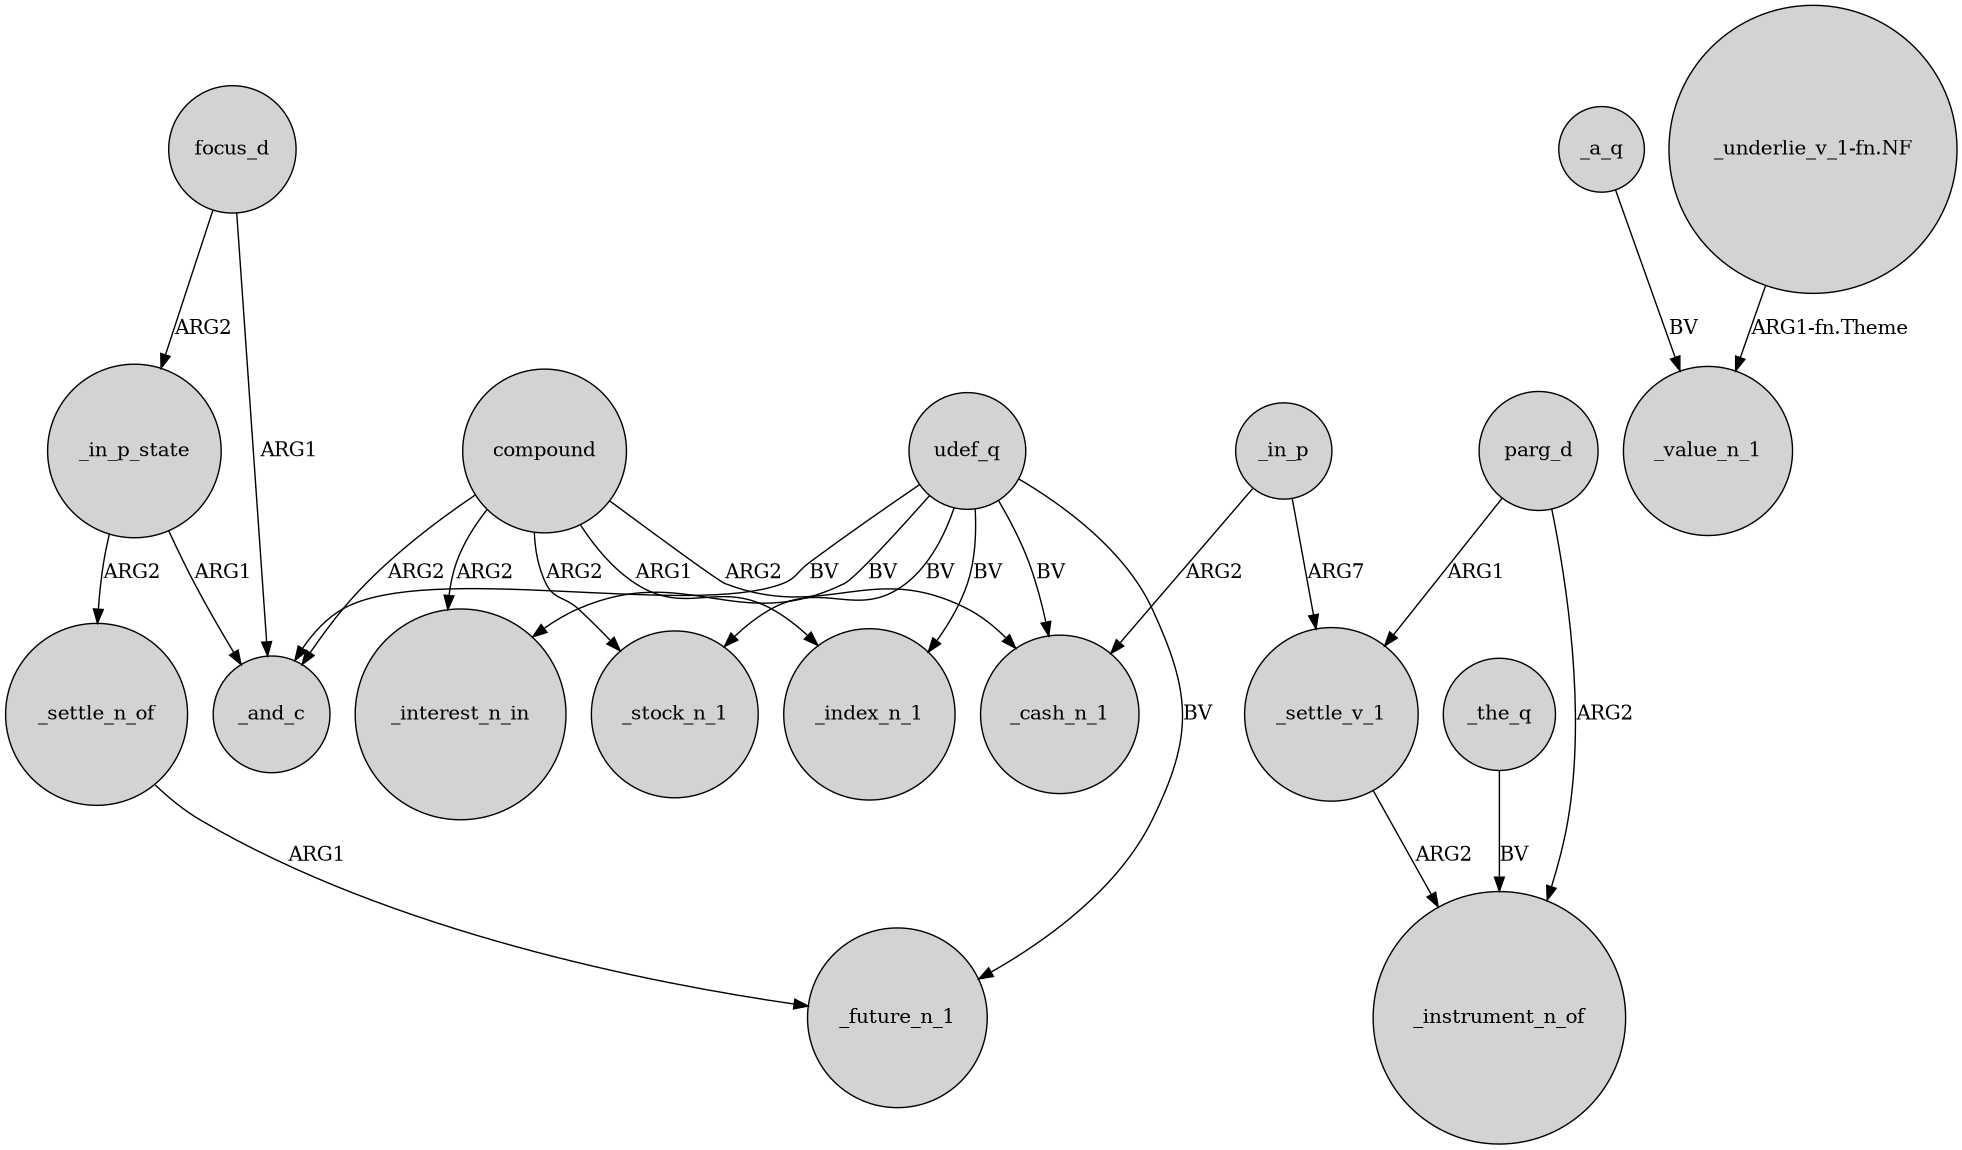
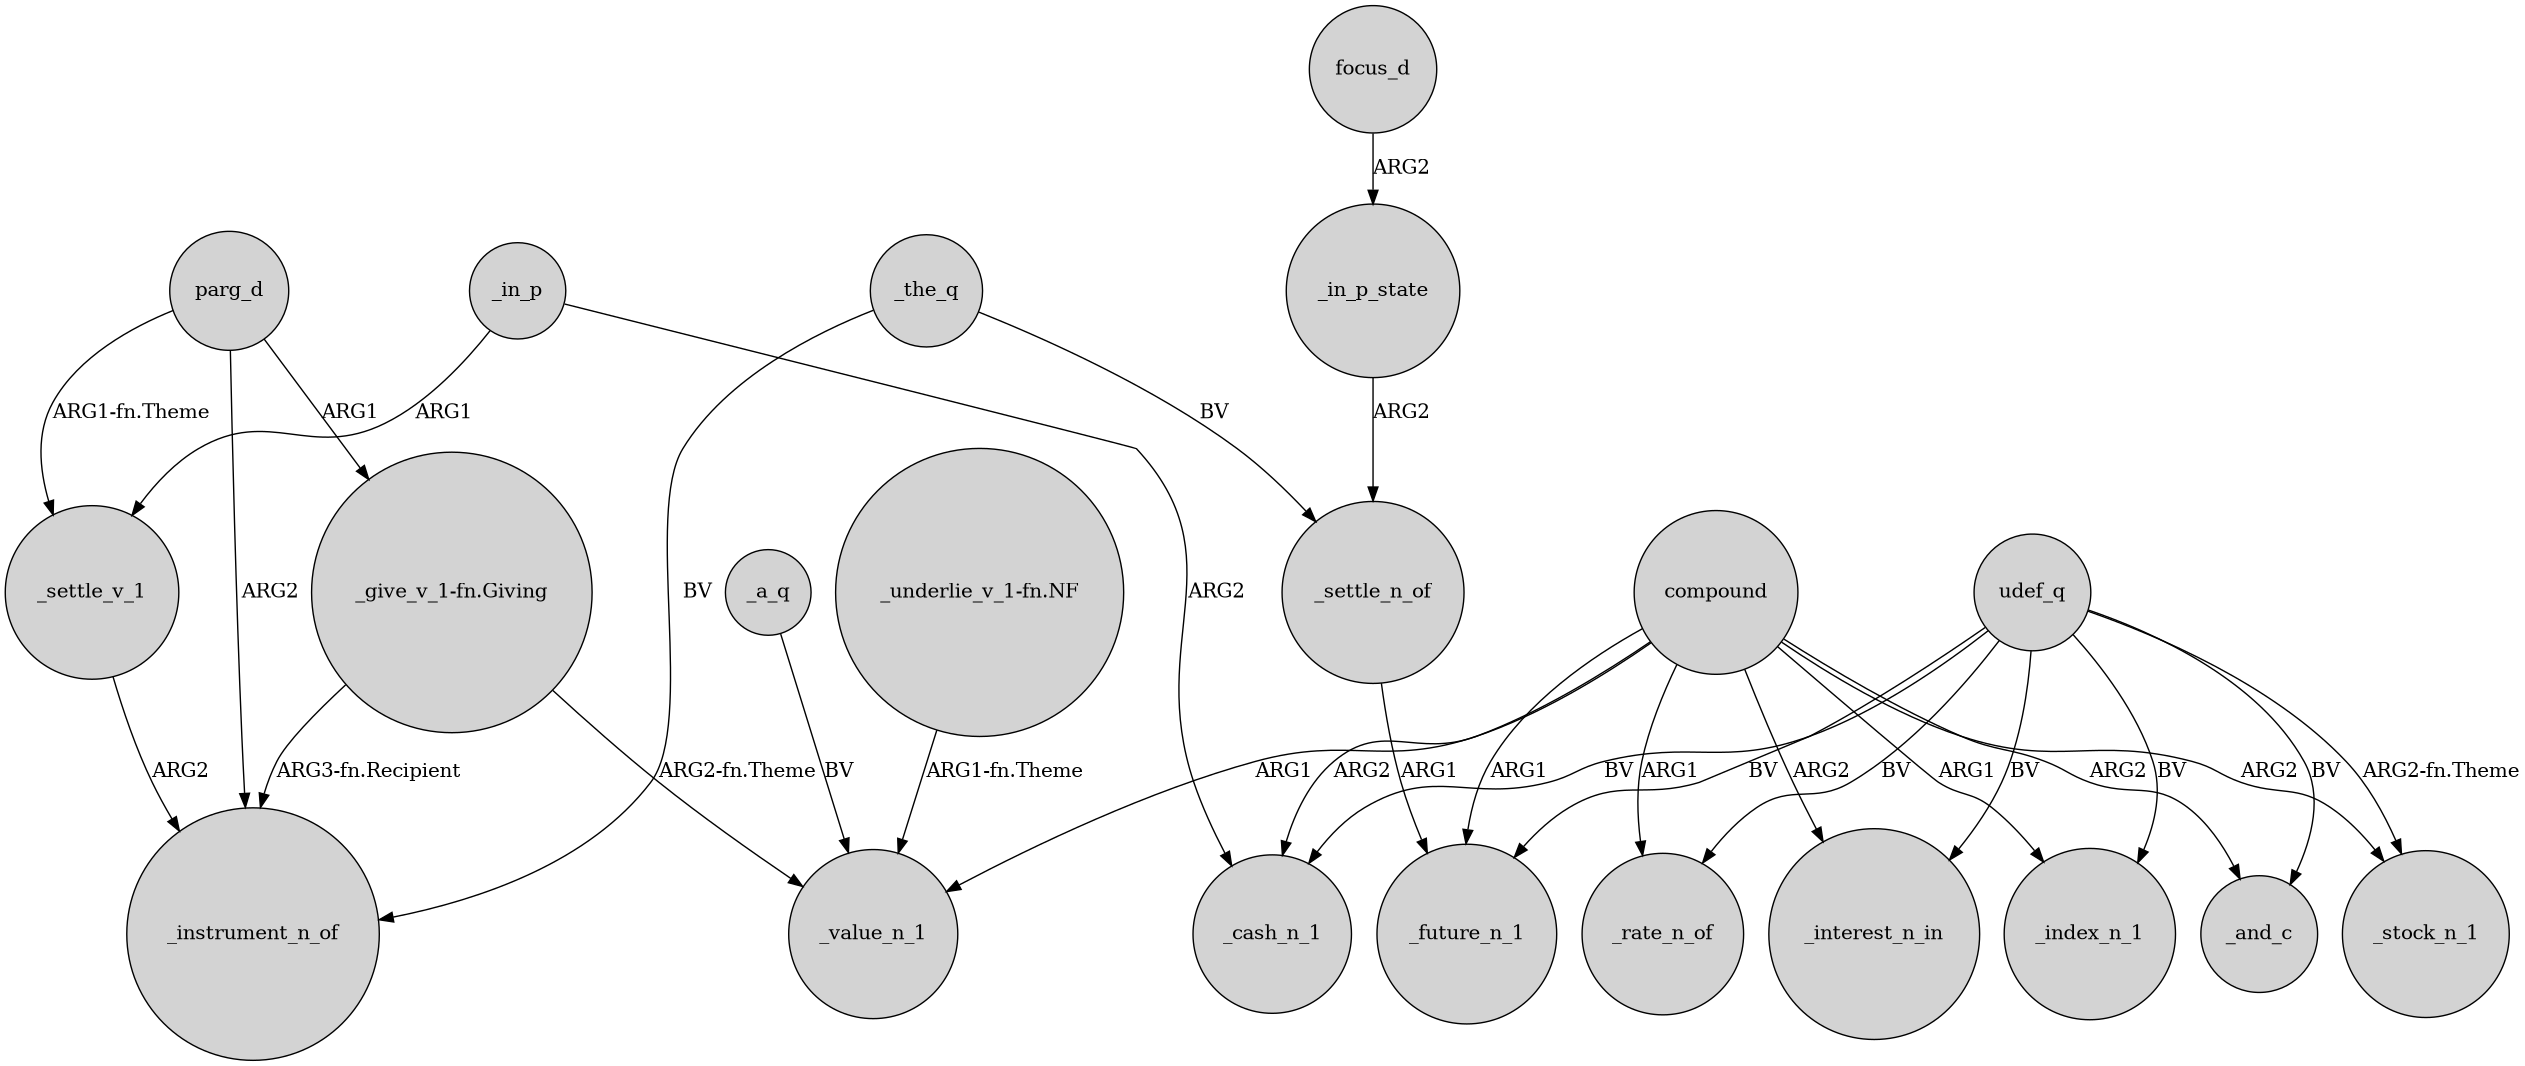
none -> (1153, 395)
(252, 427) -> none
(940, 573) -> (2441, 772)
(1336, 573) -> (444, 413)
(1476, 573) -> (131, 413)
none -> (452, 592)
(199, 593) -> none
none -> (1552, 691)
none -> (1305, 752)
none -> (1663, 934)
